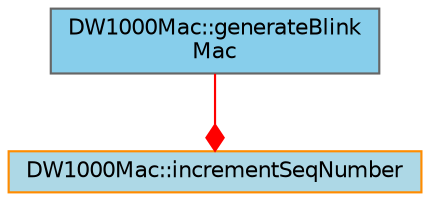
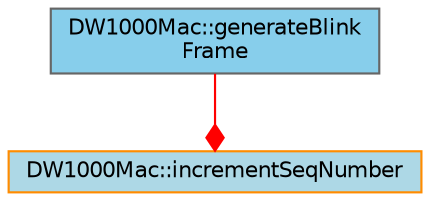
(215, 41) -> (215, 41)
